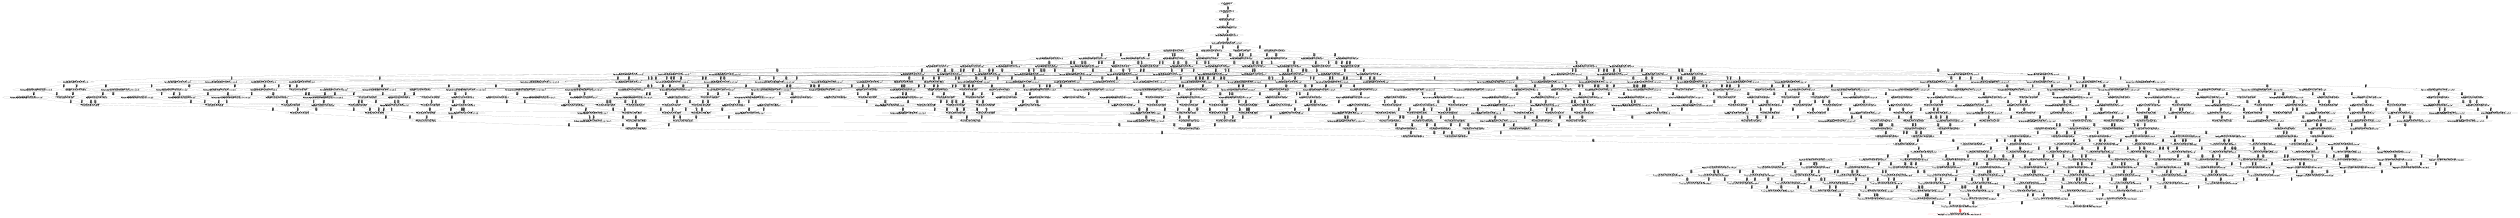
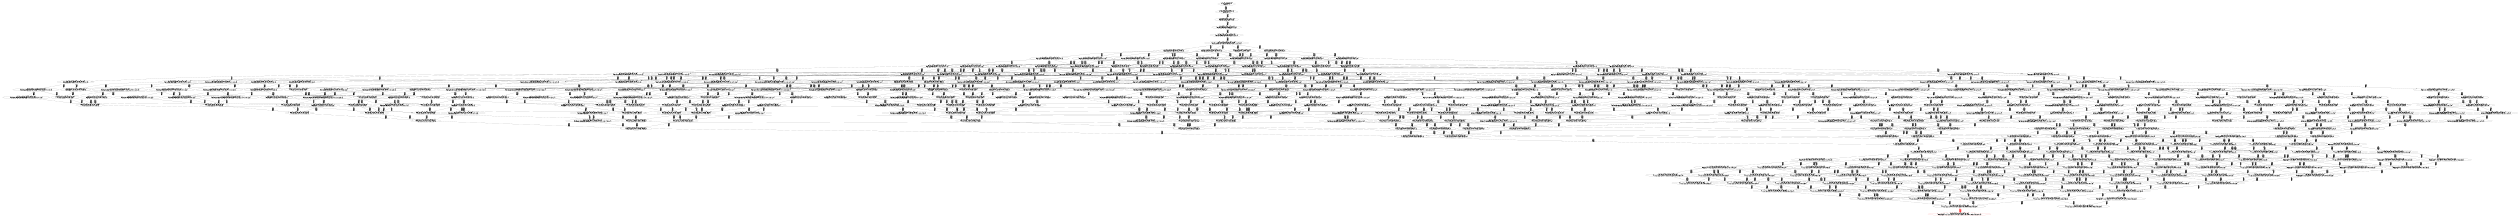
(1227, 8) -> (1225, 8)
